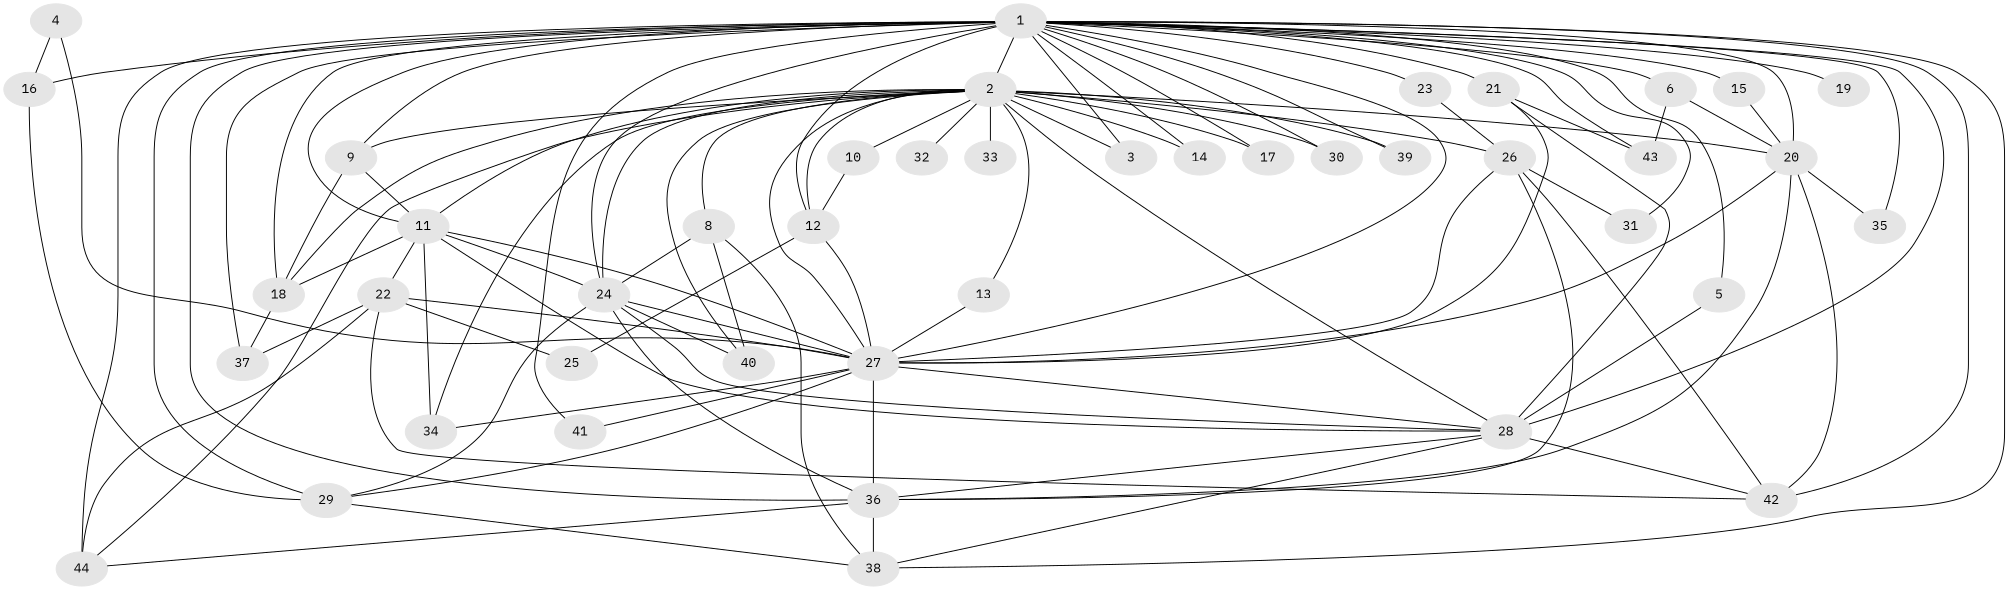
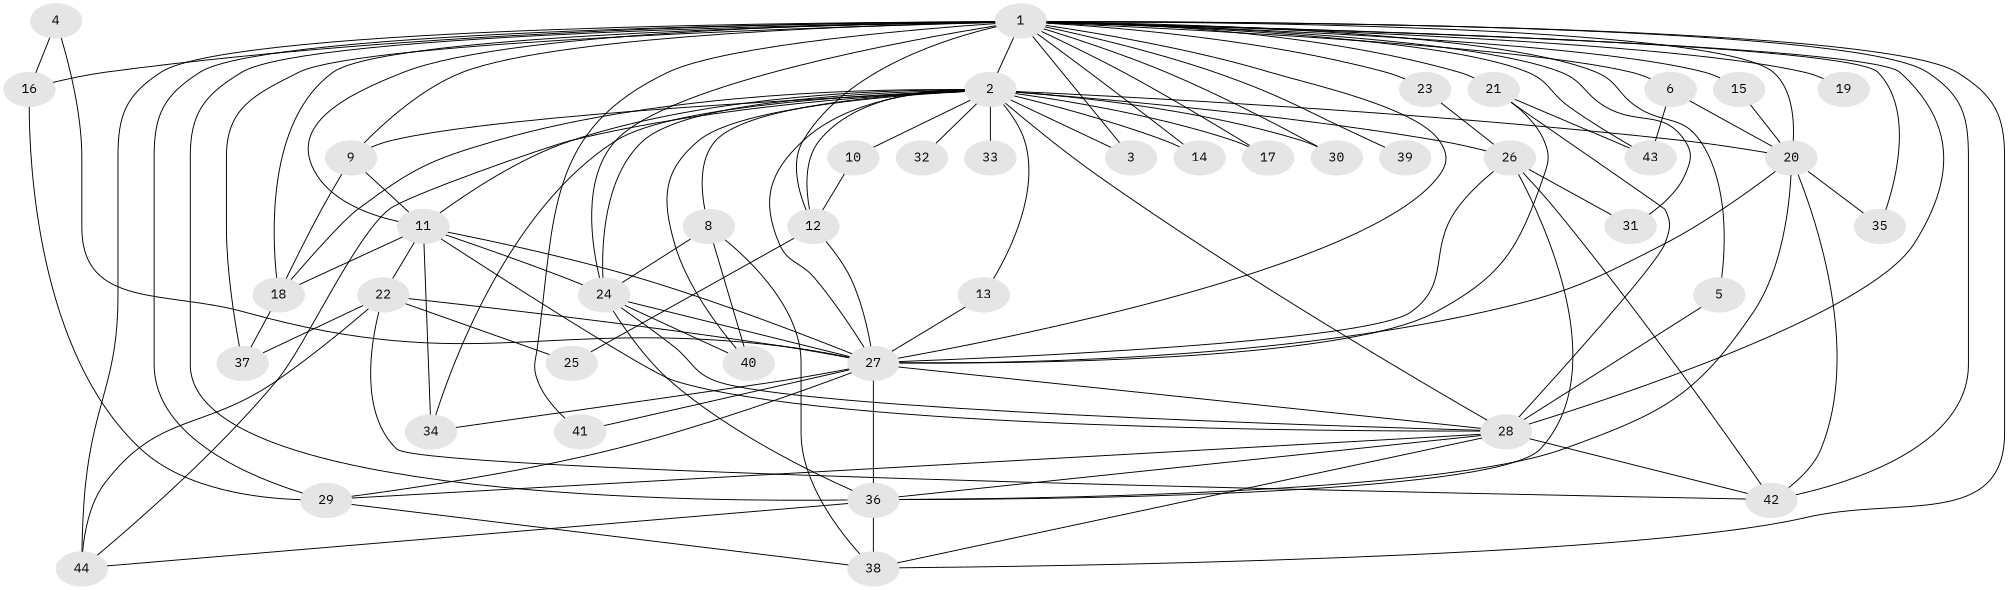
(1203, 107) -> none
(483, 432) -> (916, 466)
